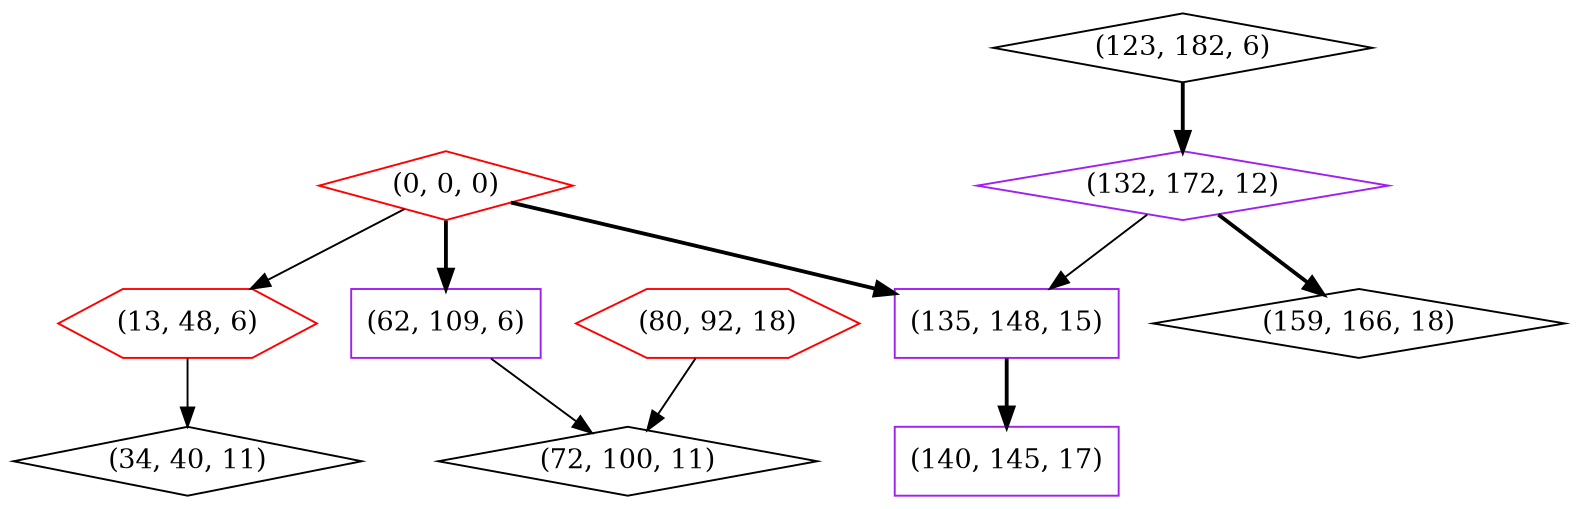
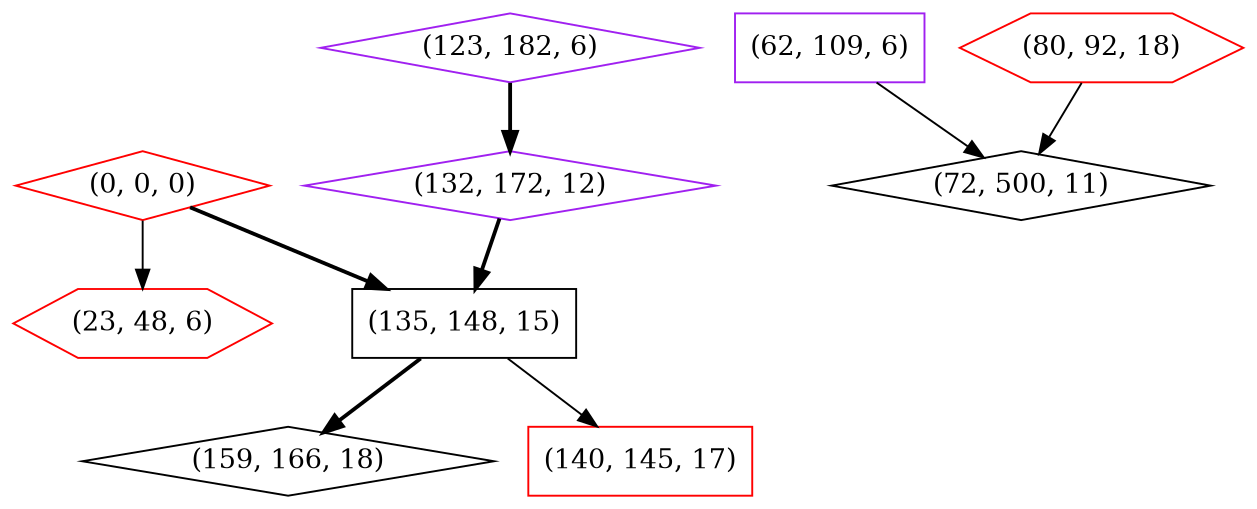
(1183, 48) -> (510, 48)
(446, 245) -> none
(1106, 246) -> (491, 245)
(1263, 248) -> (380, 390)
(188, 323) -> (143, 323)
(1007, 323) -> (464, 323)
(1007, 383) -> (545, 387)
(188, 461) -> none
(628, 461) -> (1021, 186)
(1007, 461) -> (640, 461)
